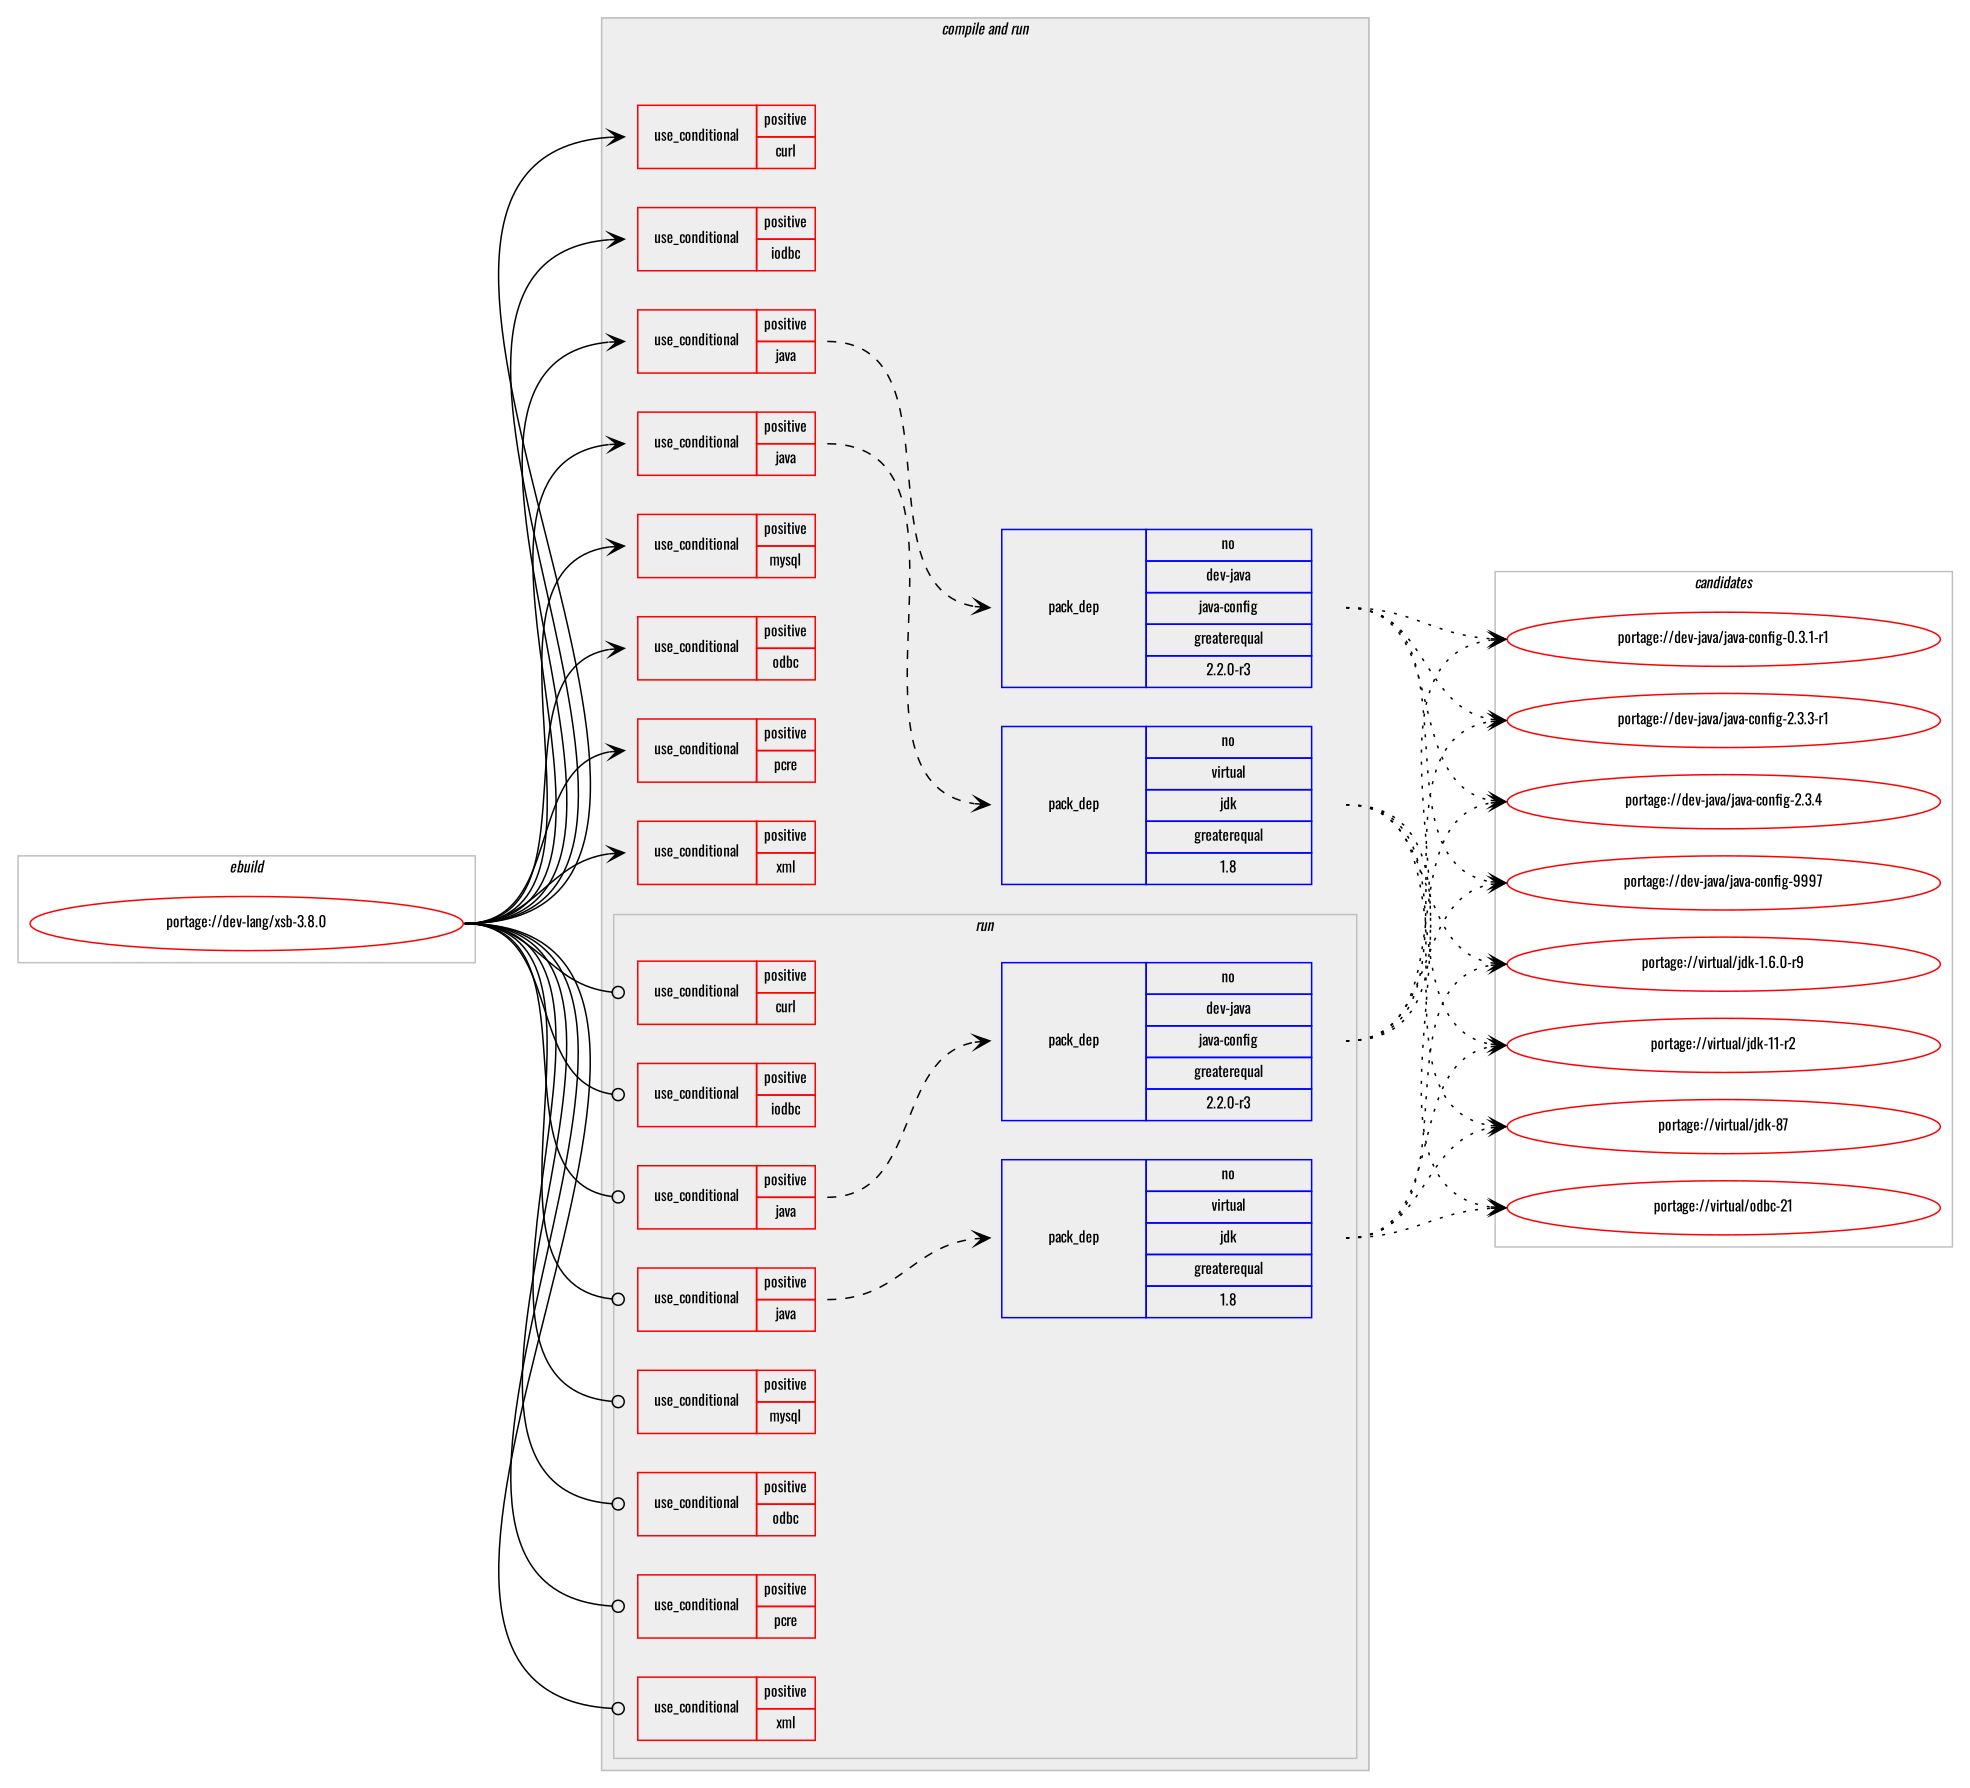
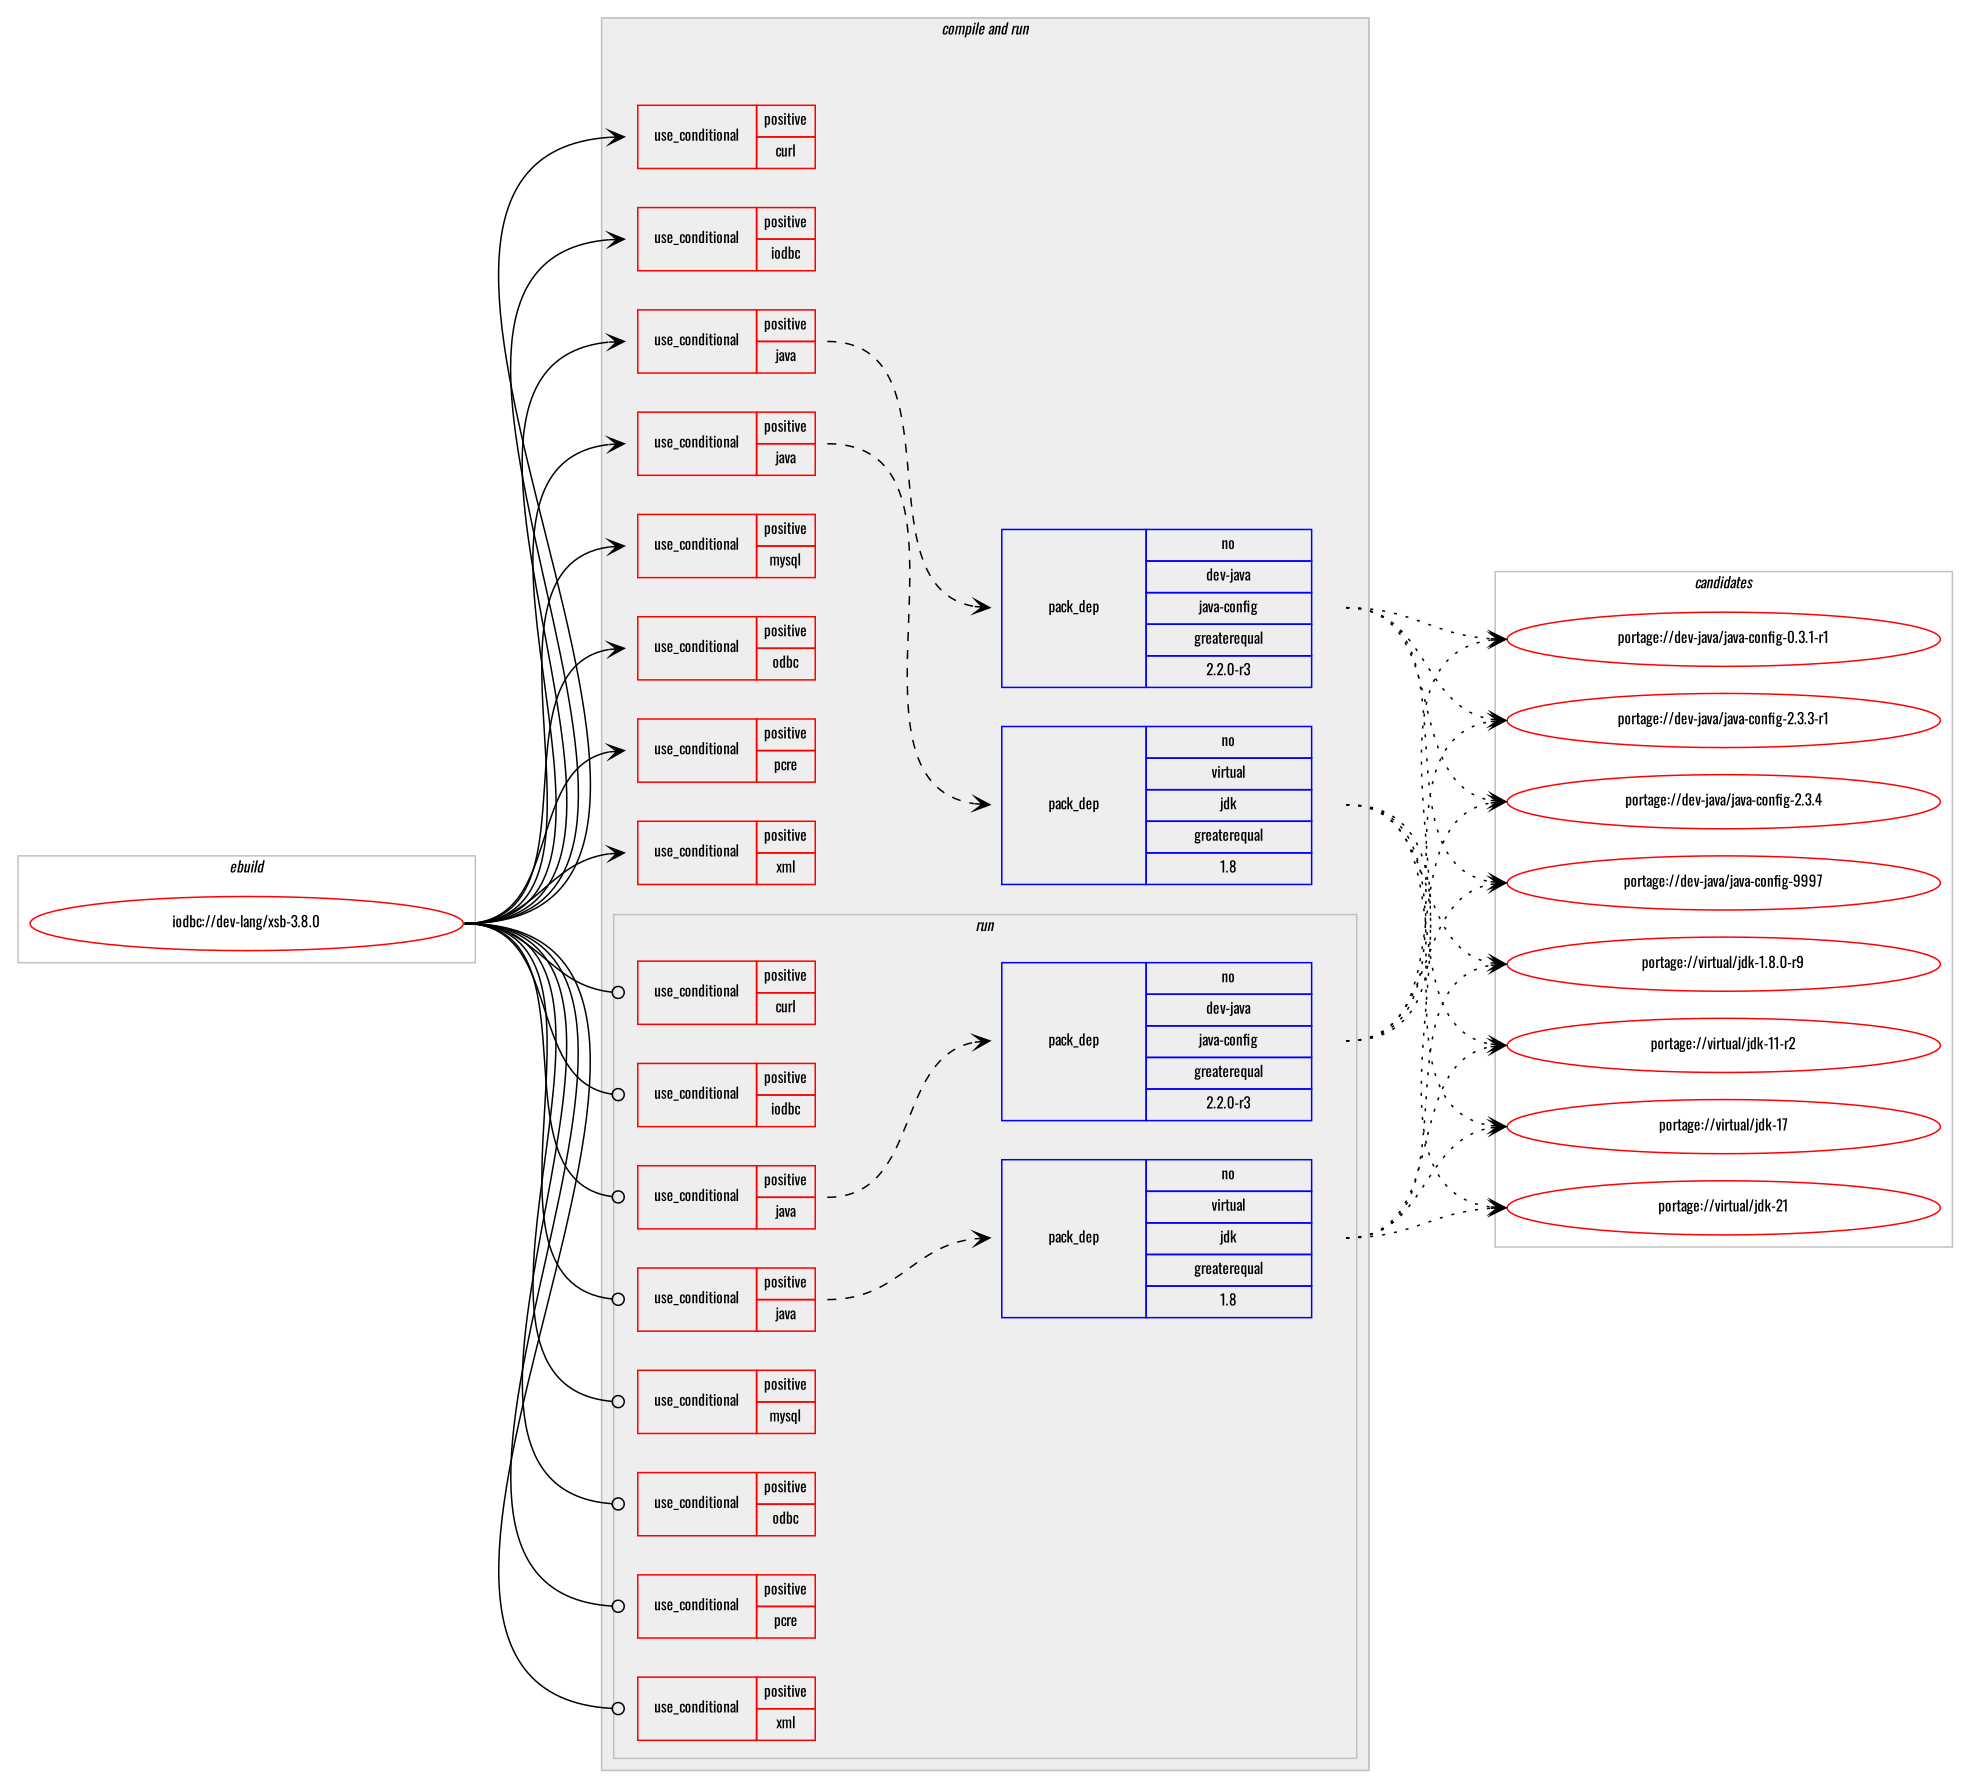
(247, 924) -> (247, 924)
(1724, 964) -> (1724, 964)
(1724, 1127) -> (1724, 1127)
(1724, 1208) -> (1724, 1208)
